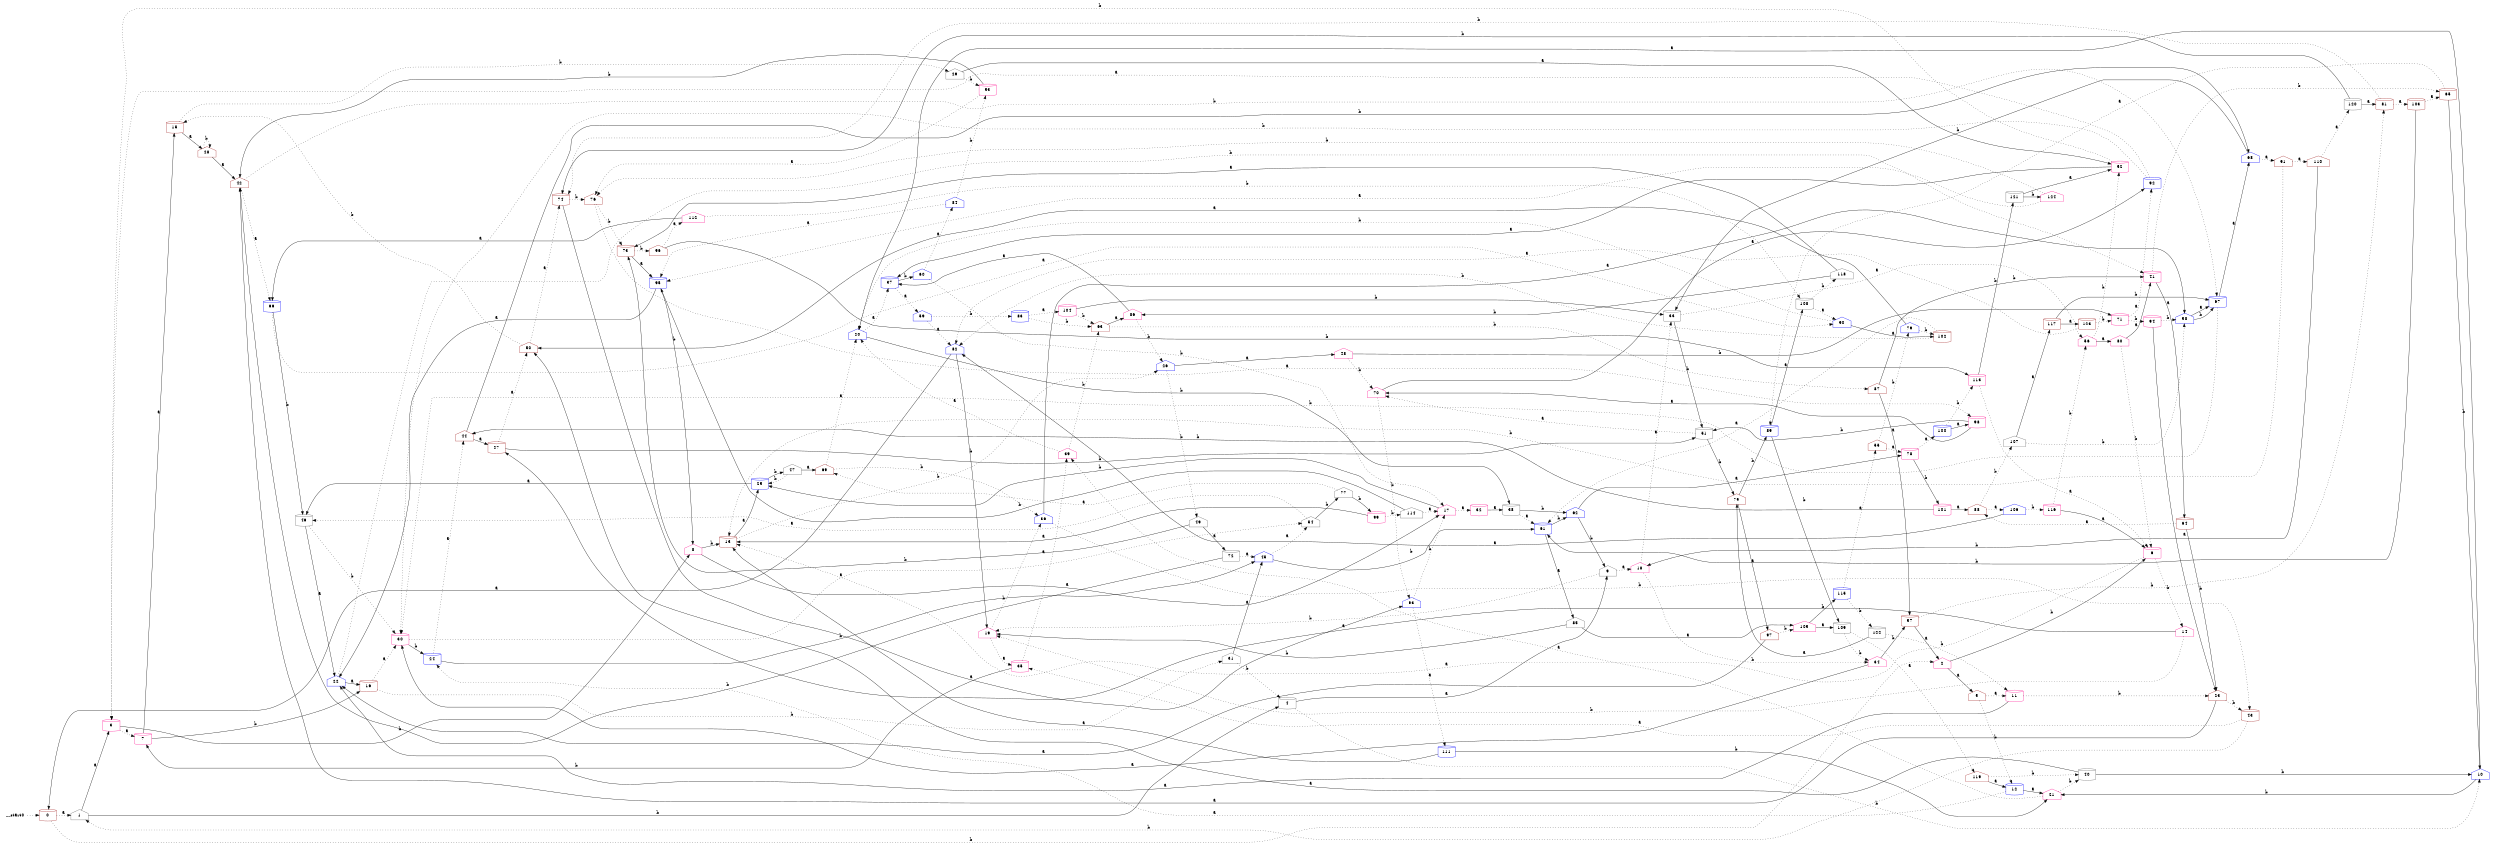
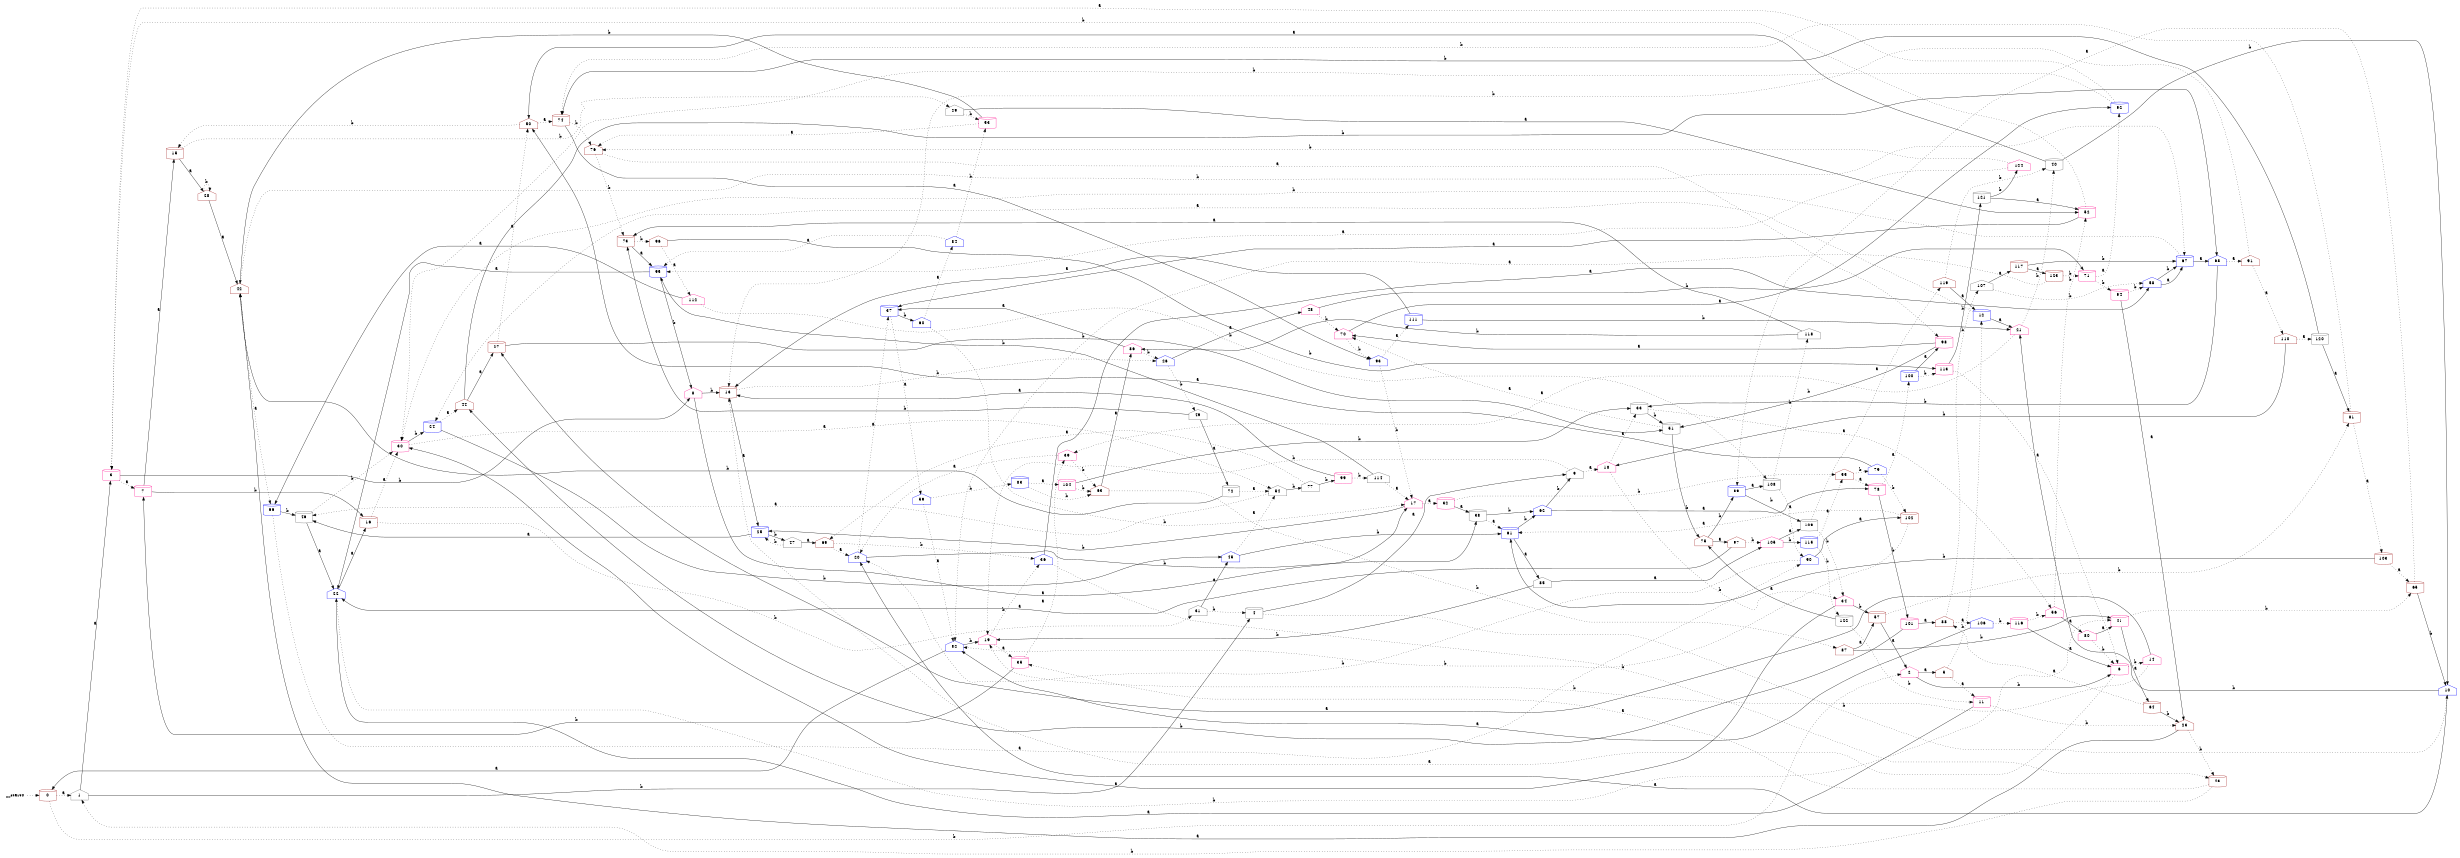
none -> (1644, 494)
(1246, 557) -> (1252, 491)
